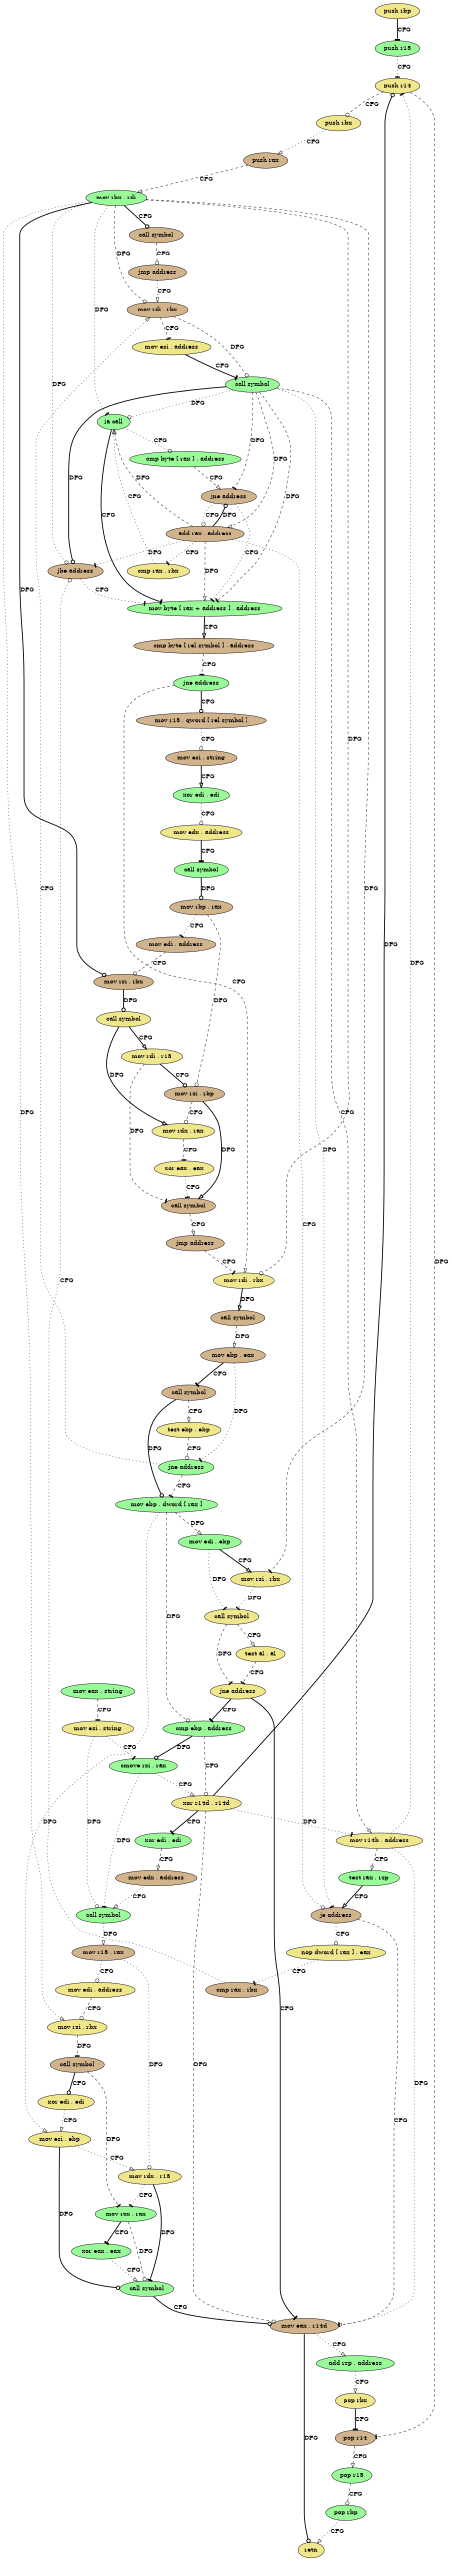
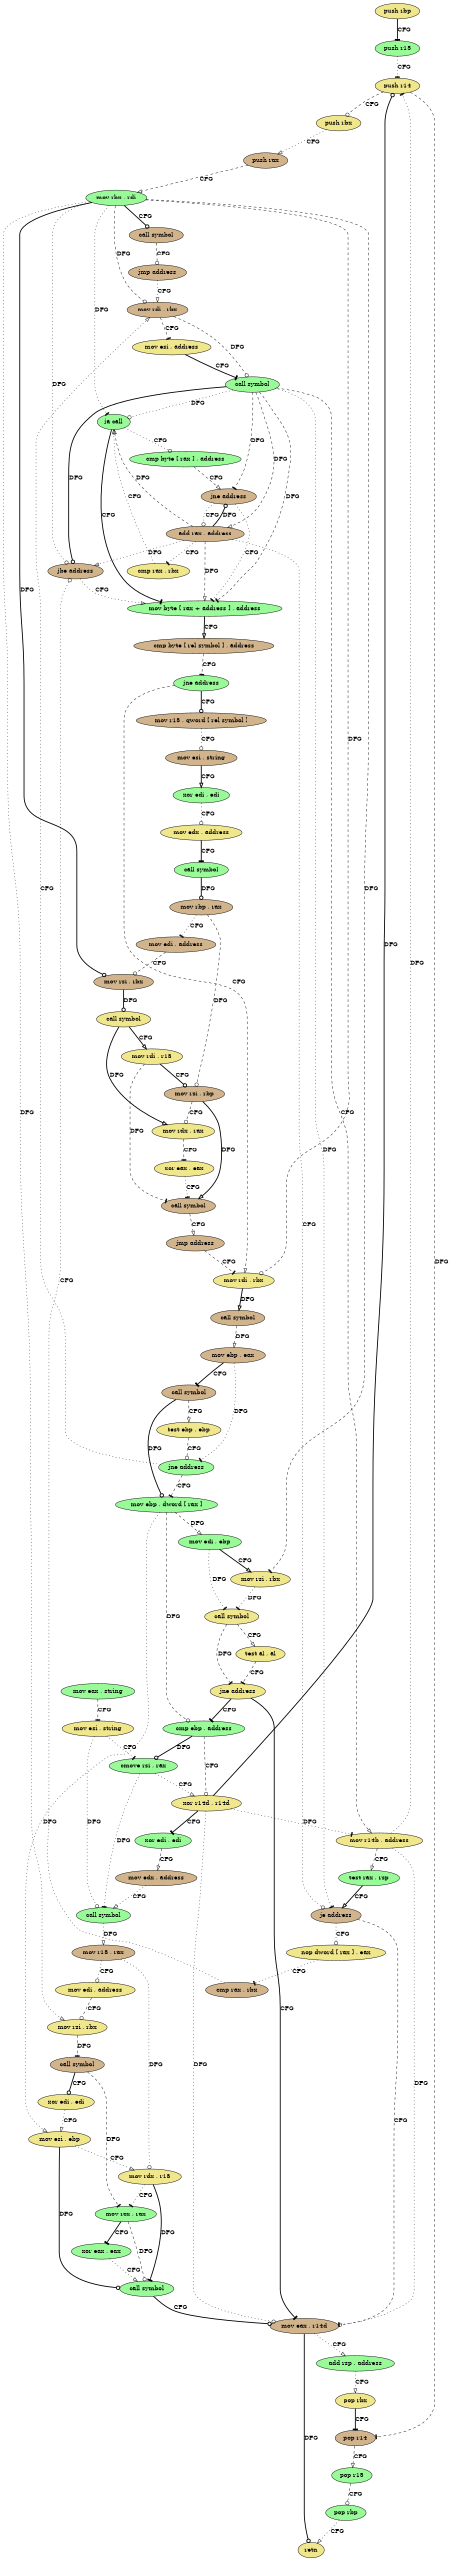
(140, 553) -> (140, 553)
(109, 598) -> (109, 598)
(194, 2094) -> (194, 2094)
